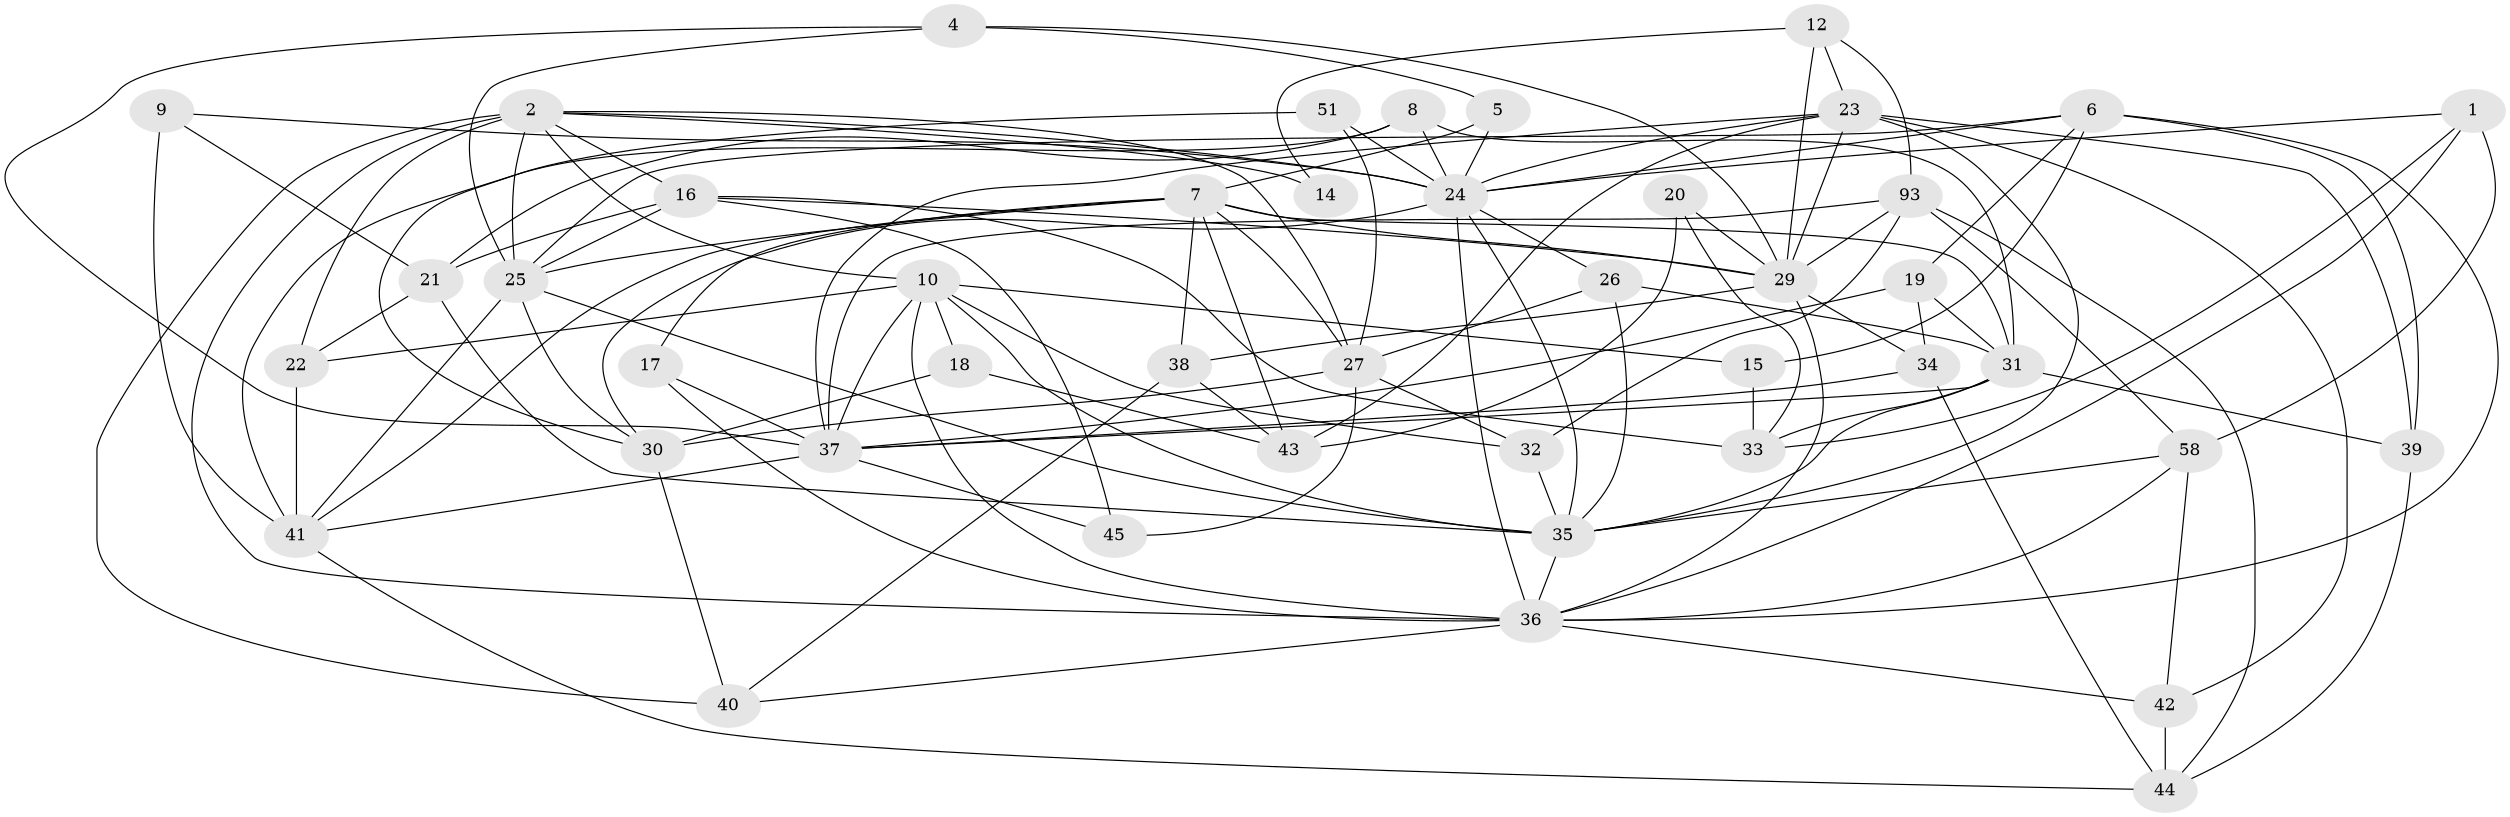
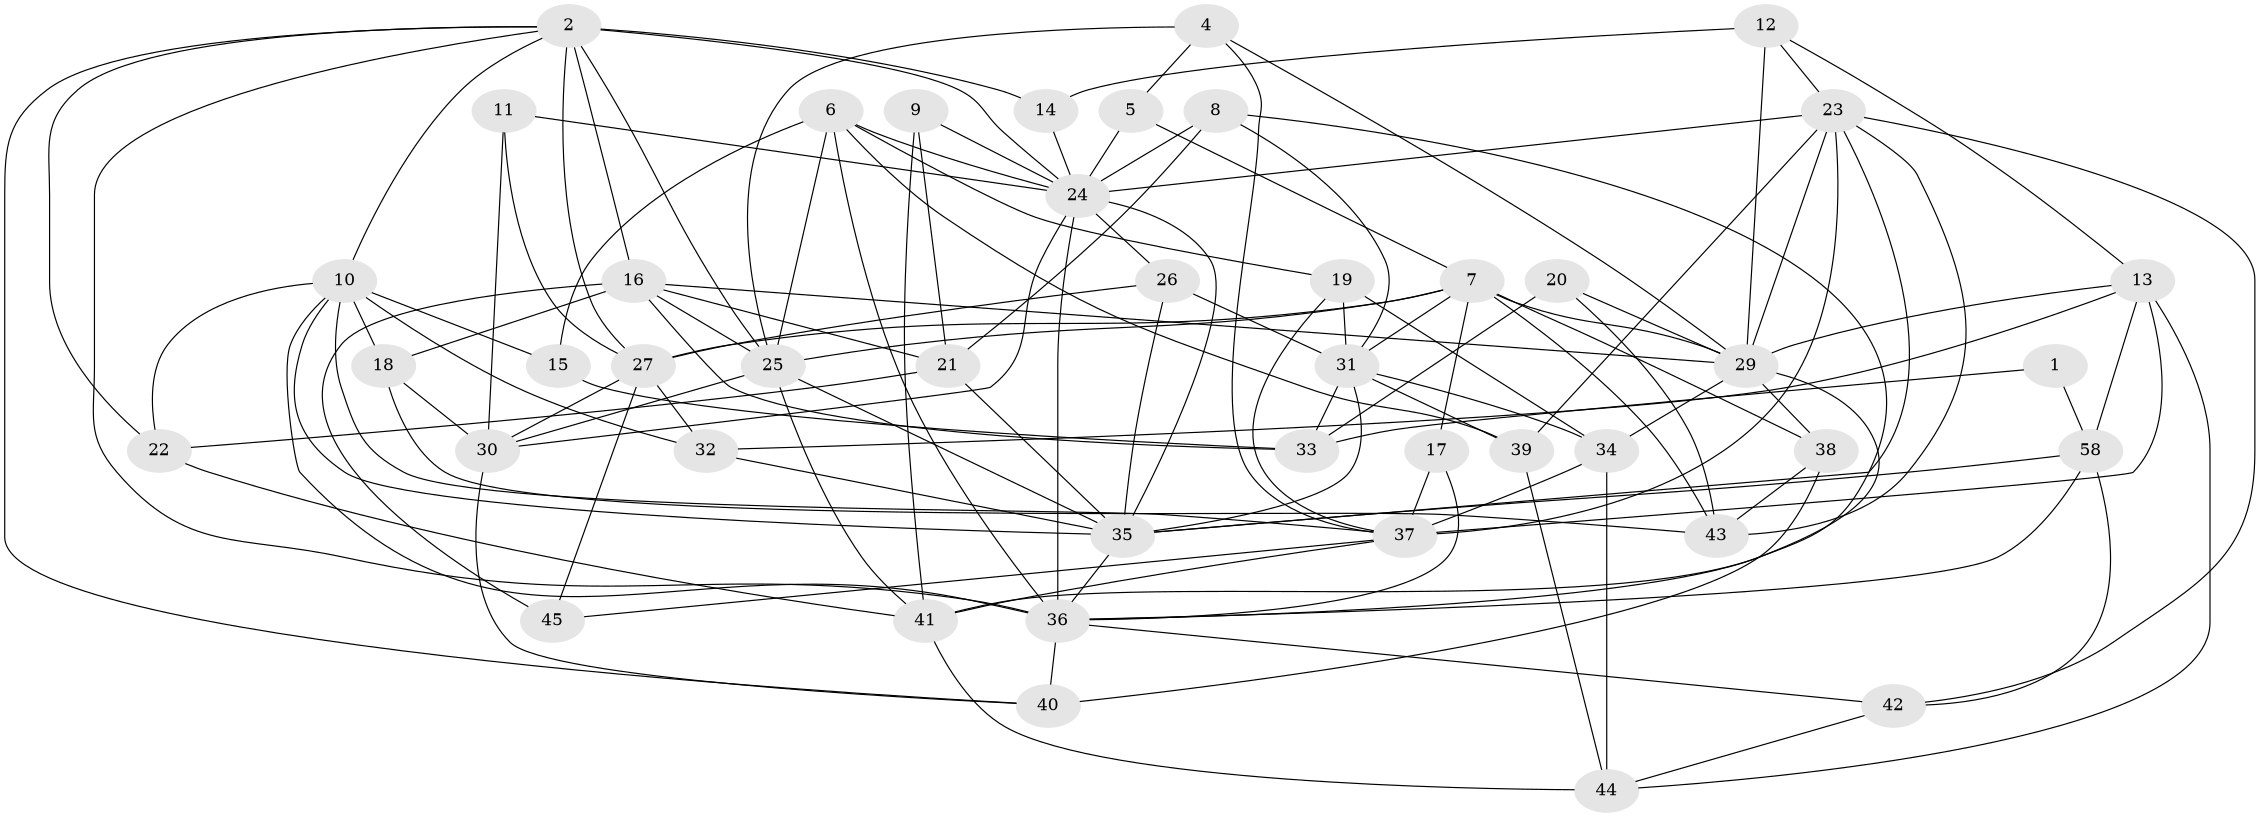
(1328, 111) -> (504, 111)
(1964, 147) -> (1062, 153)
(1910, 196) -> (2143, 281)
(701, 257) -> none
none -> (509, 323)
(1652, 407) -> (1480, 402)
(2044, 429) -> none
